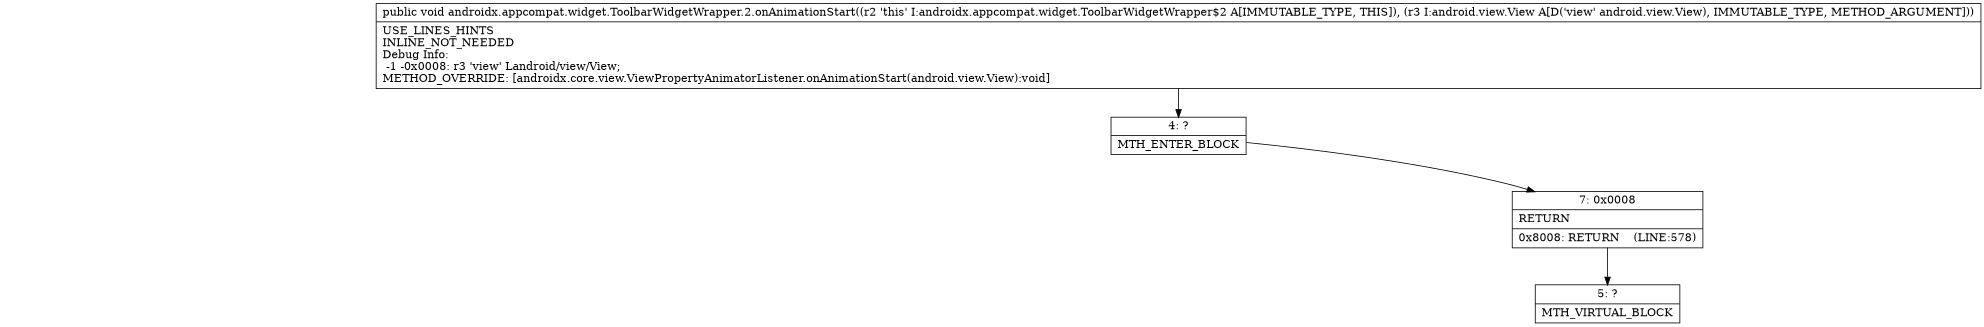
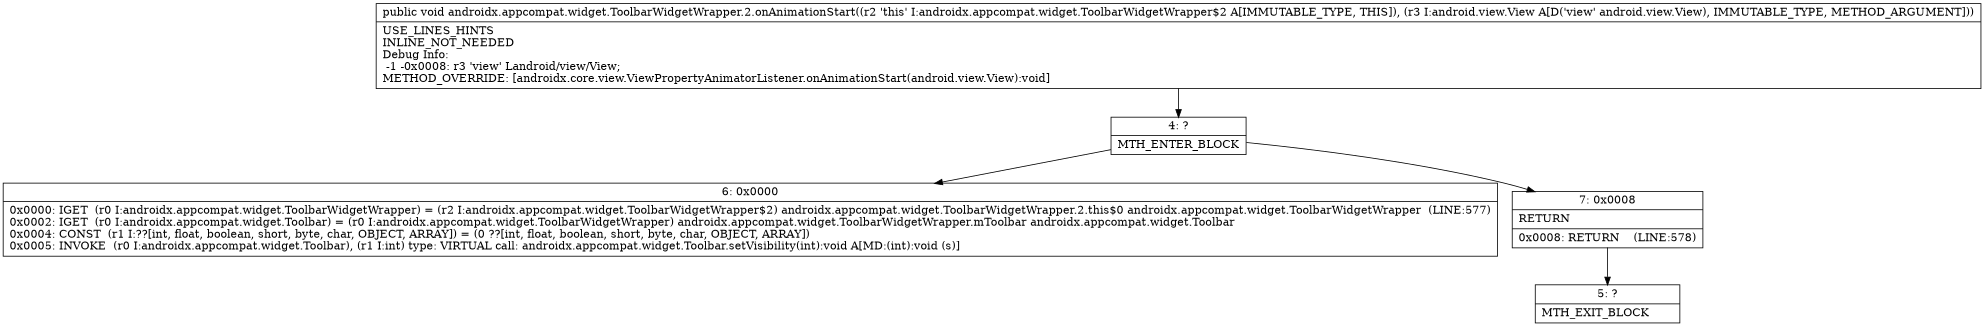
none -> (750, 220)
(1608, 238) -> (1608, 238)
(1608, 313) -> (1596, 313)
